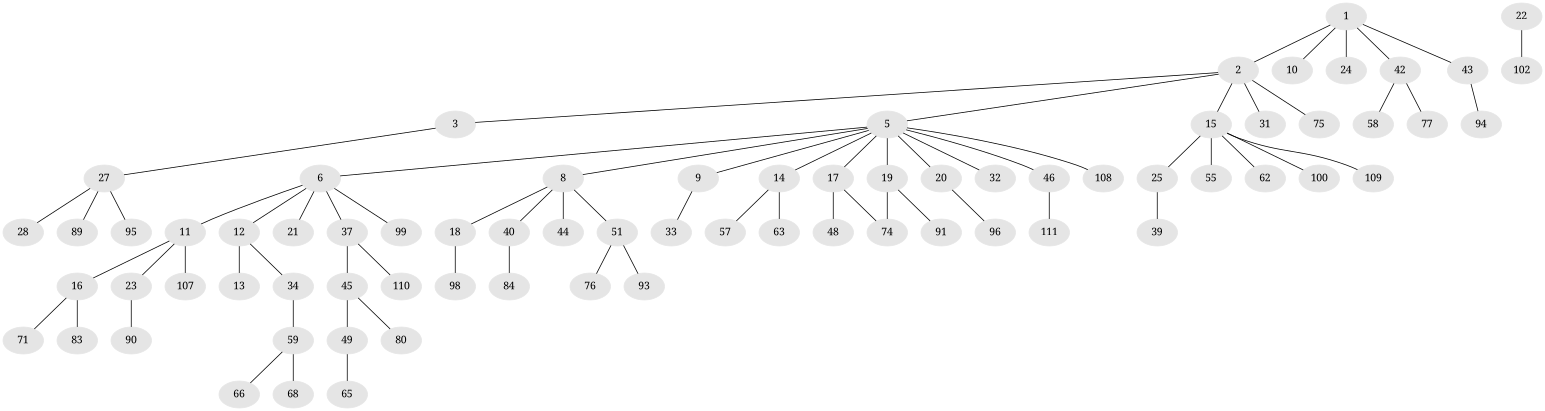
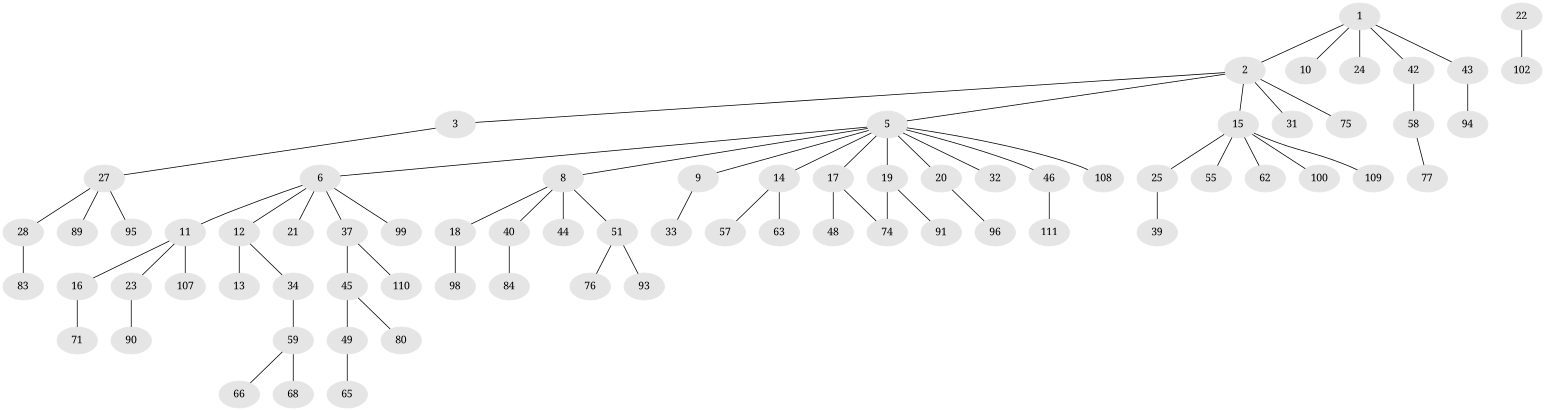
(1414, 98) -> (1421, 152)
(77, 314) -> (23, 260)
